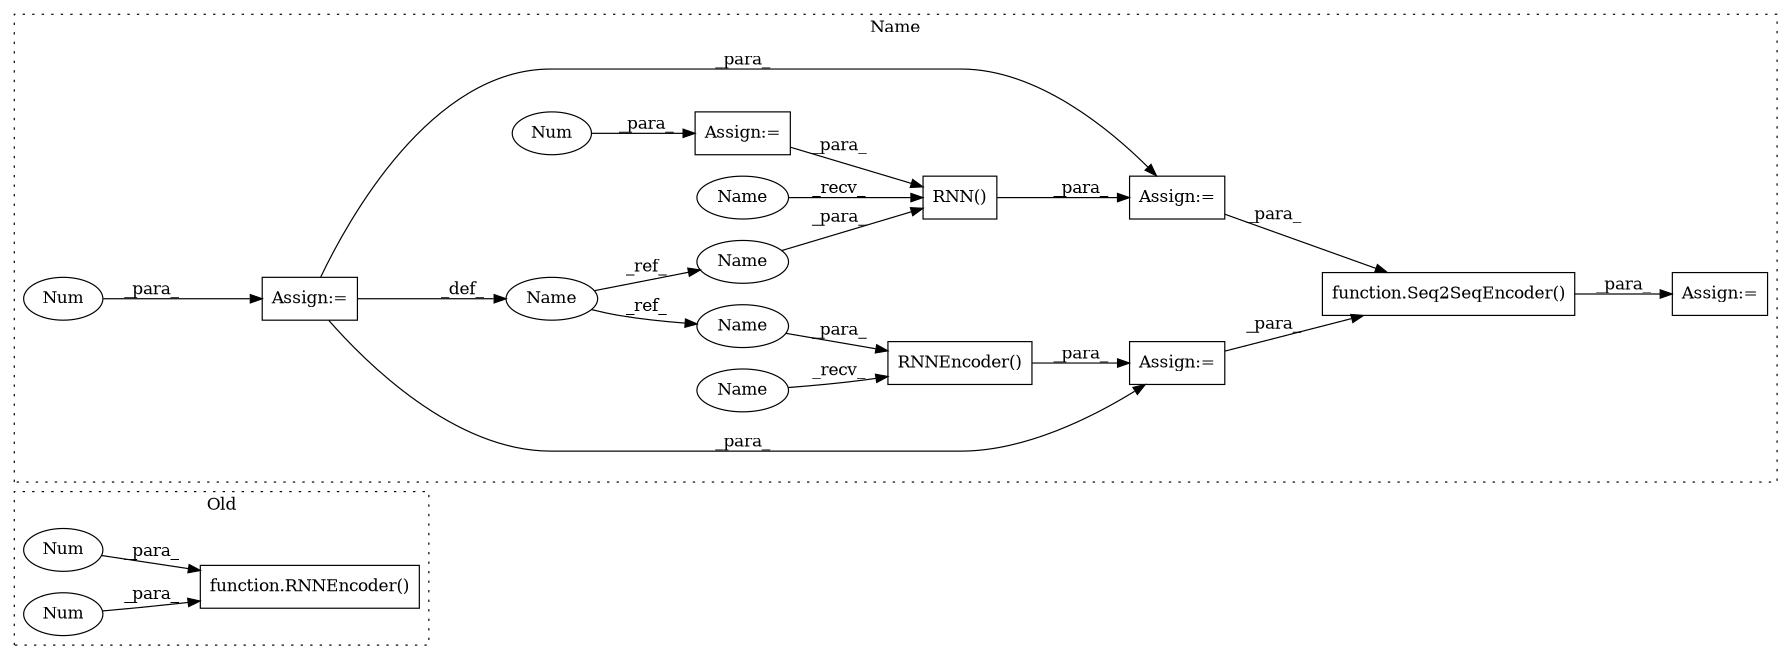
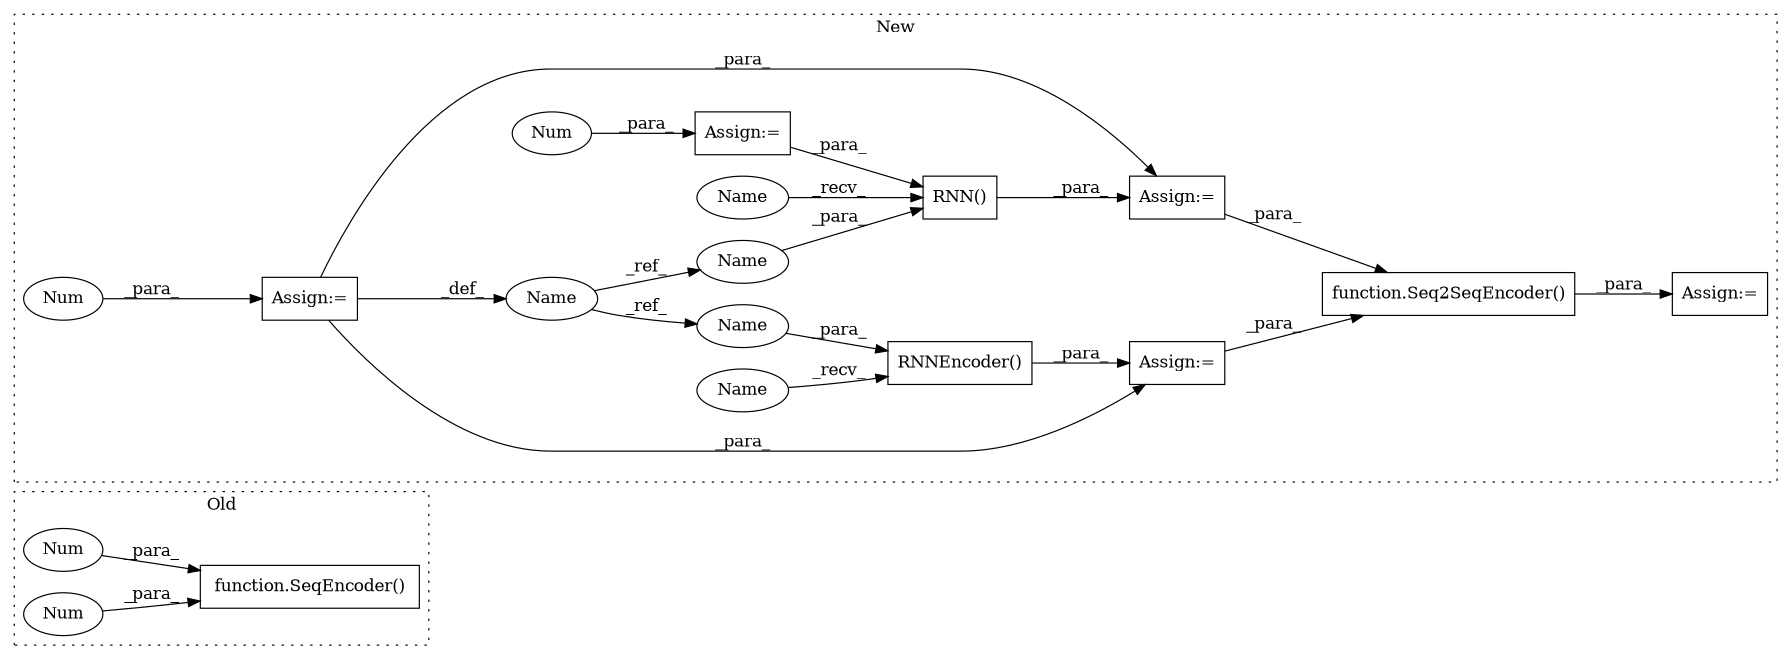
(896, 28) -> (896, 28)
(310, 587) -> (310, 587)
